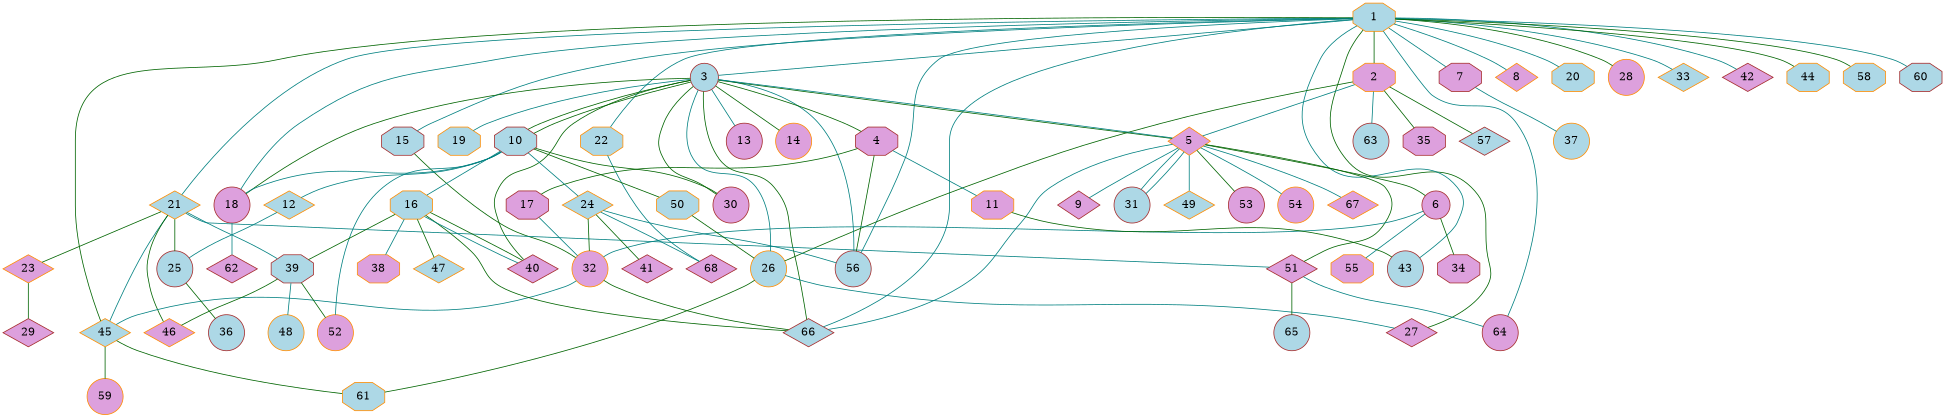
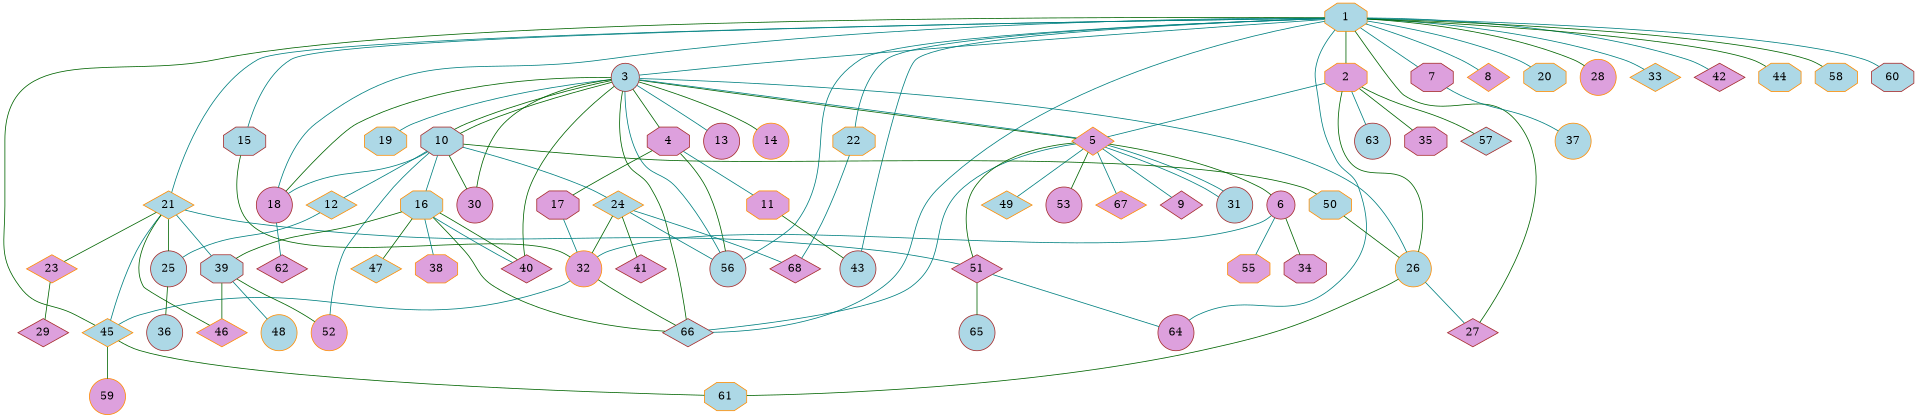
(1296, 205) -> none
